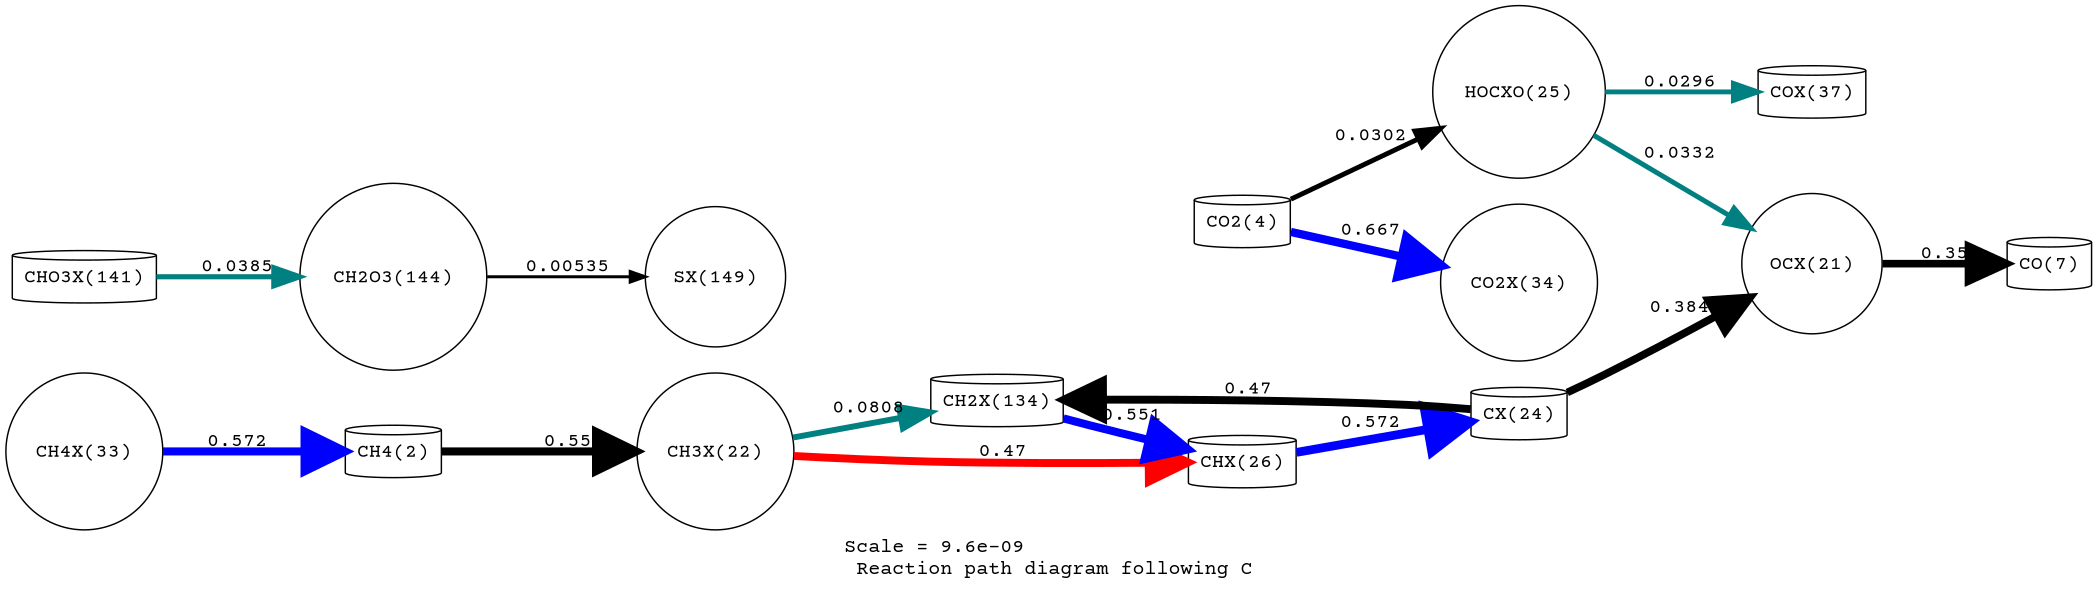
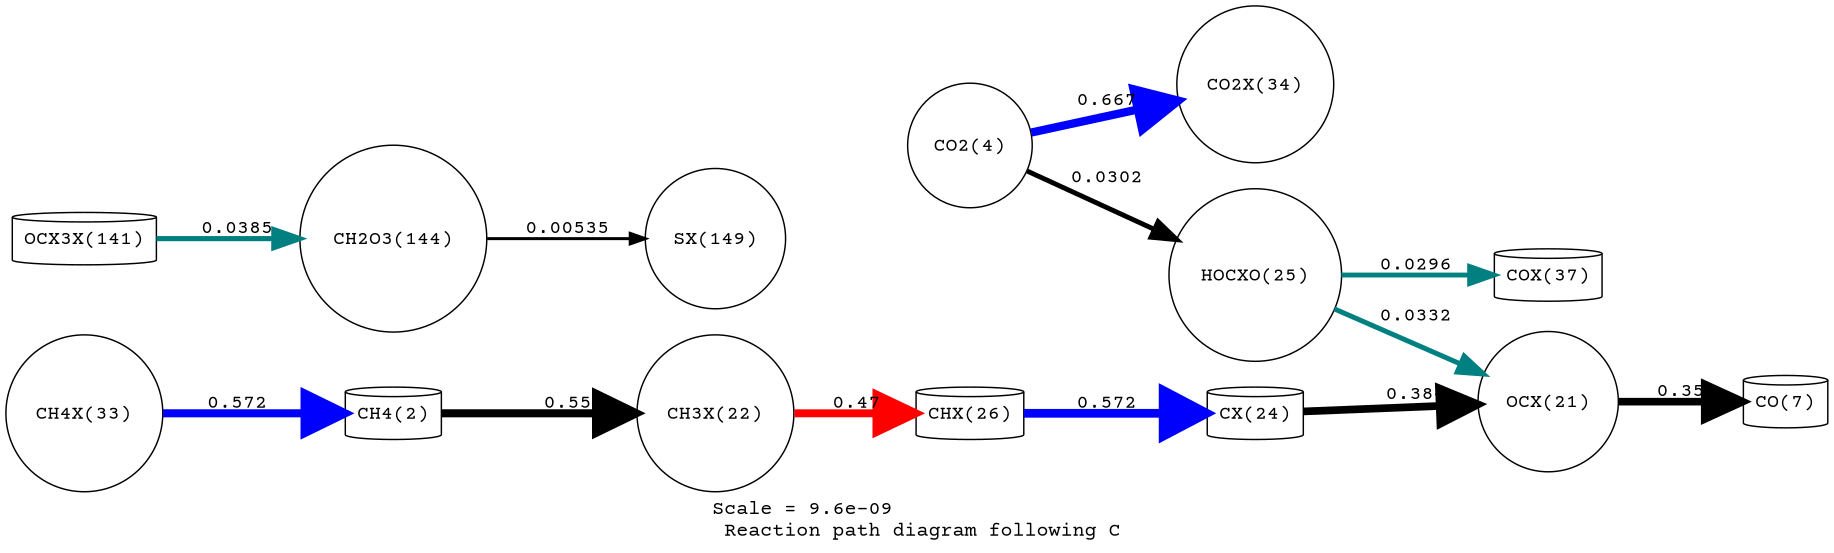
(1242, 221) -> (970, 145)
(84, 277) -> (84, 239)
(997, 400) -> none
